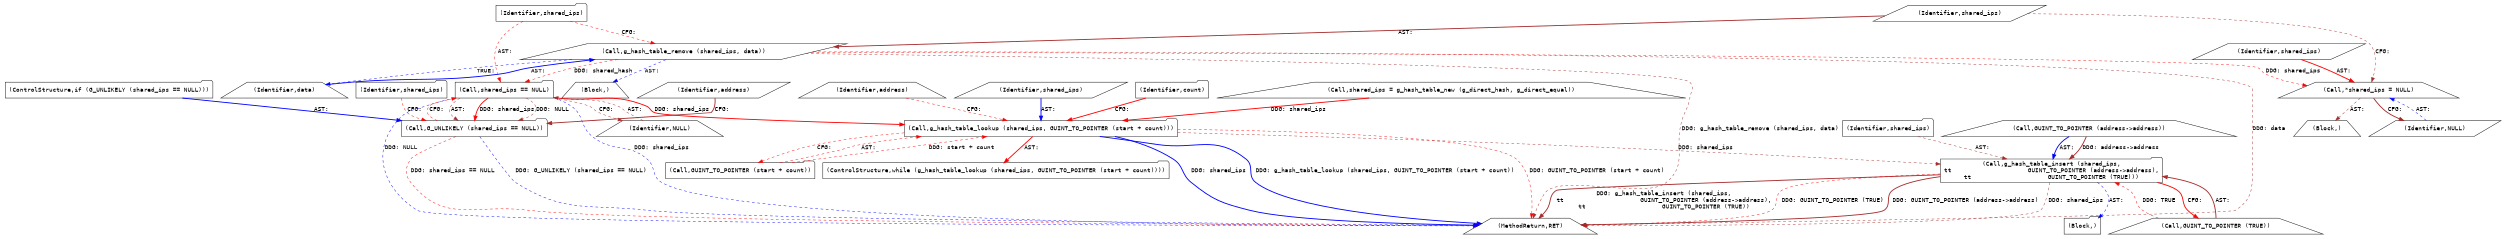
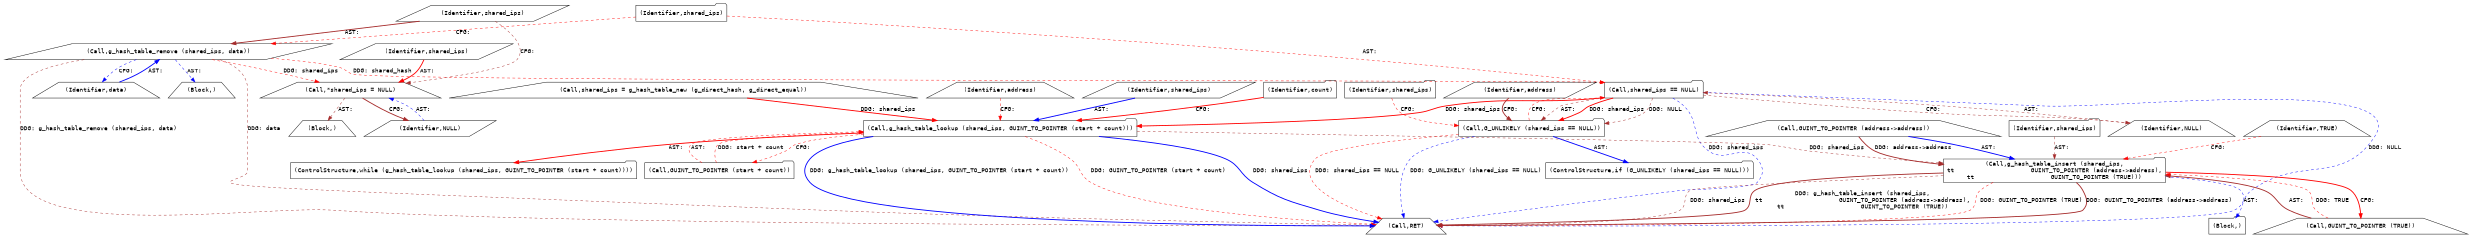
(488, 71) -> (128, 71)
(290, 109) -> (1588, 149)
none -> (2307, 129)
(1530, 226) -> (1406, 226)
